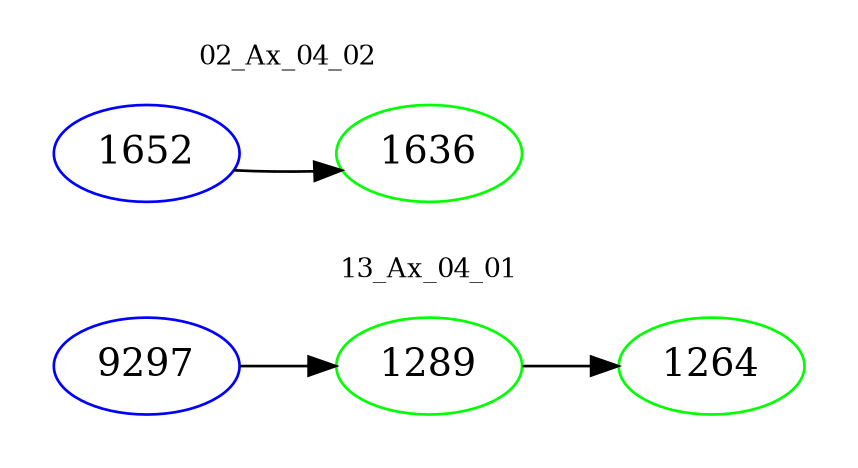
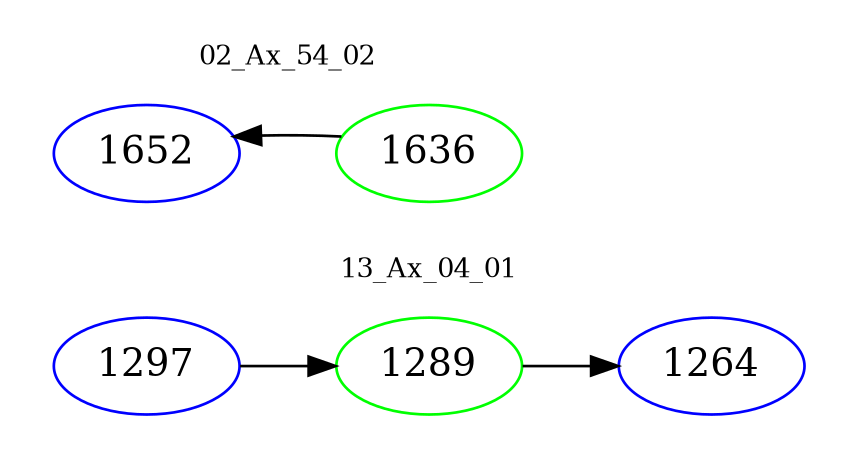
(288, 58) -> (288, 58)
(274, 172) -> (301, 135)
(147, 366) -> (147, 366)
(712, 366) -> (712, 366)
